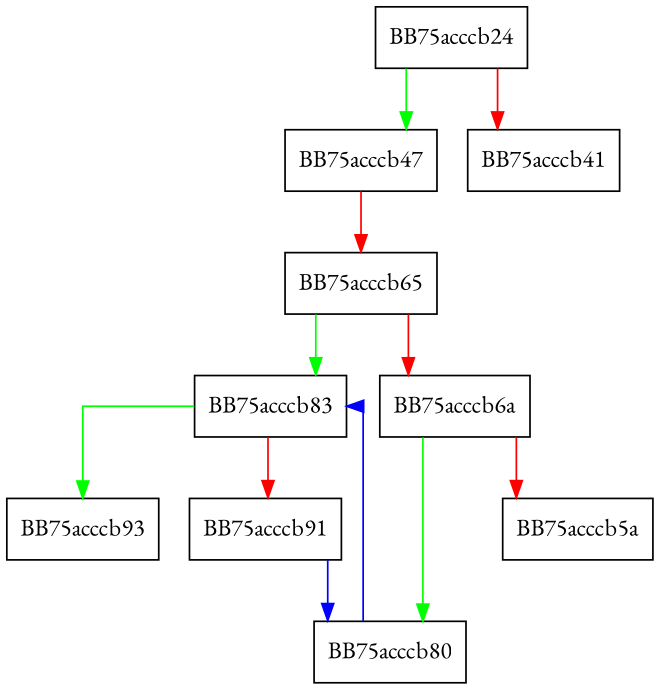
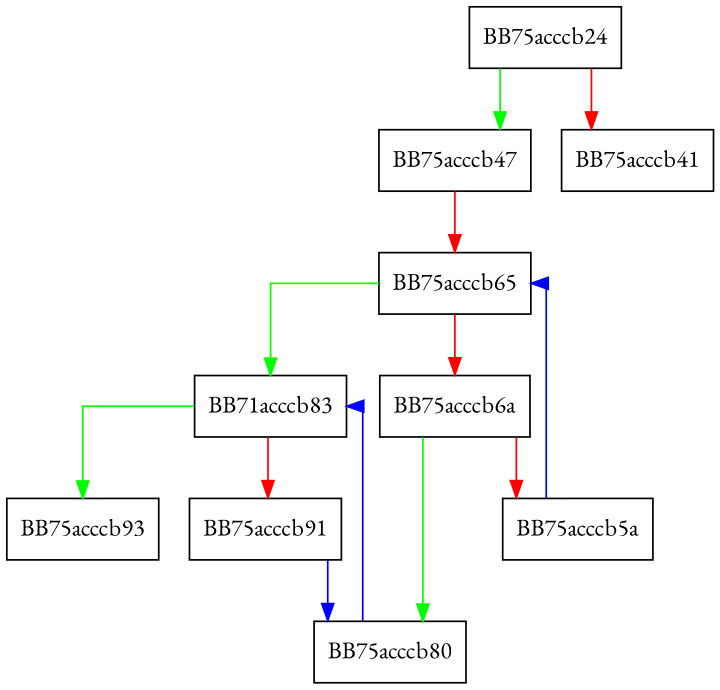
none -> (546, 390)
(271, 406) -> (271, 406)
